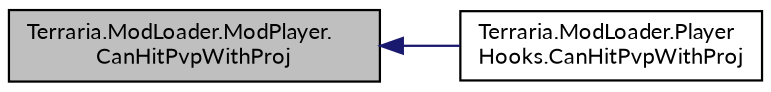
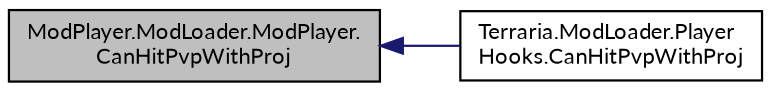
(194, 46) -> (194, 46)
